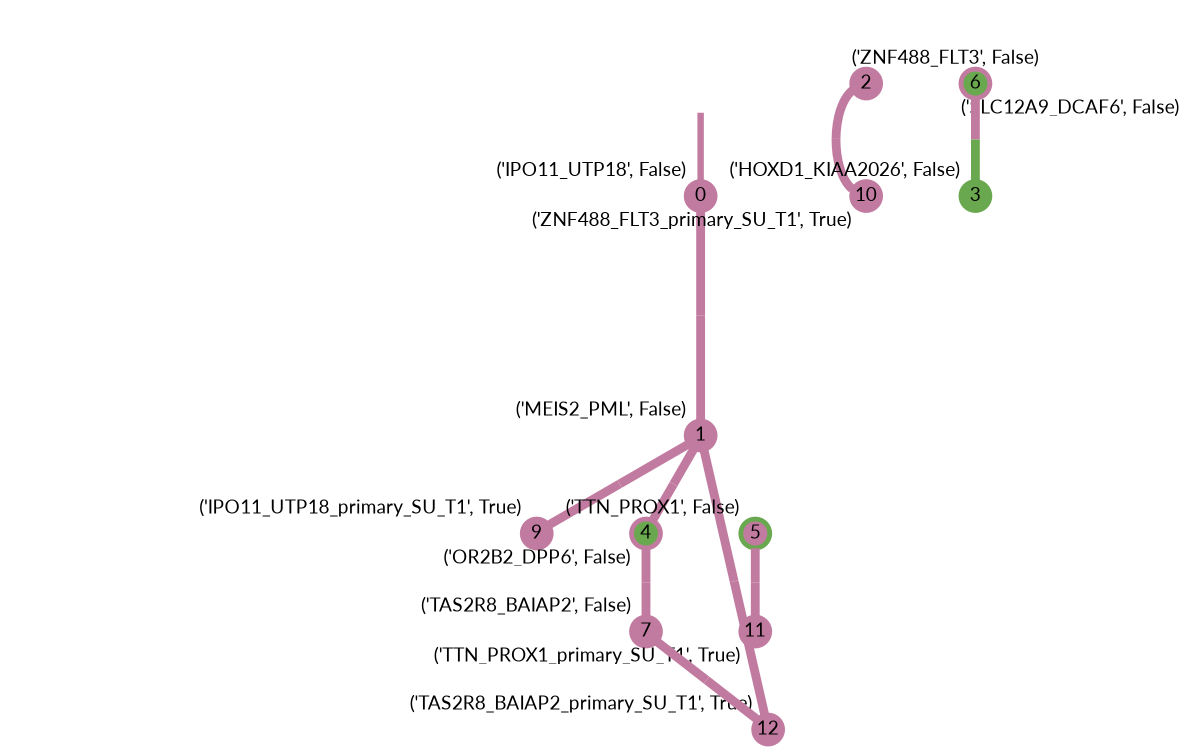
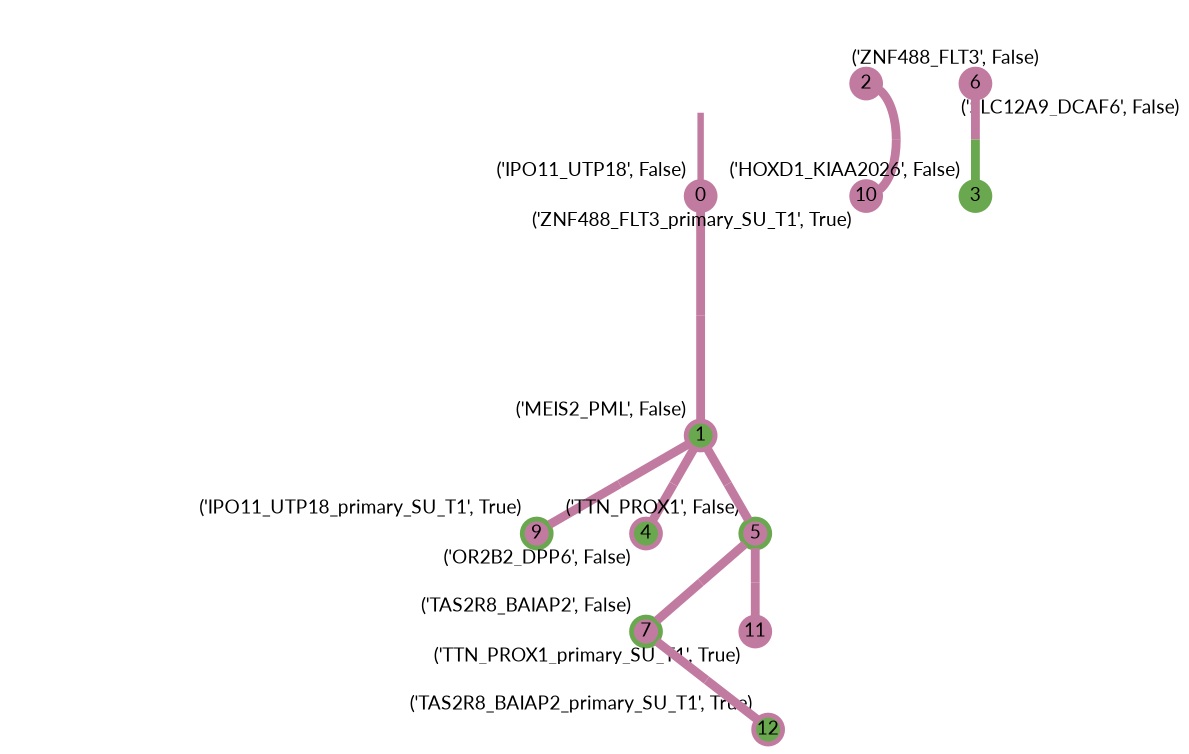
(975, 84) -> (975, 84)
(836, 139) -> (896, 140)
(701, 435) -> (701, 435)
(537, 534) -> (537, 534)
(646, 582) -> (701, 582)
(734, 582) -> (728, 484)
(646, 632) -> (646, 632)
(768, 730) -> (768, 730)
